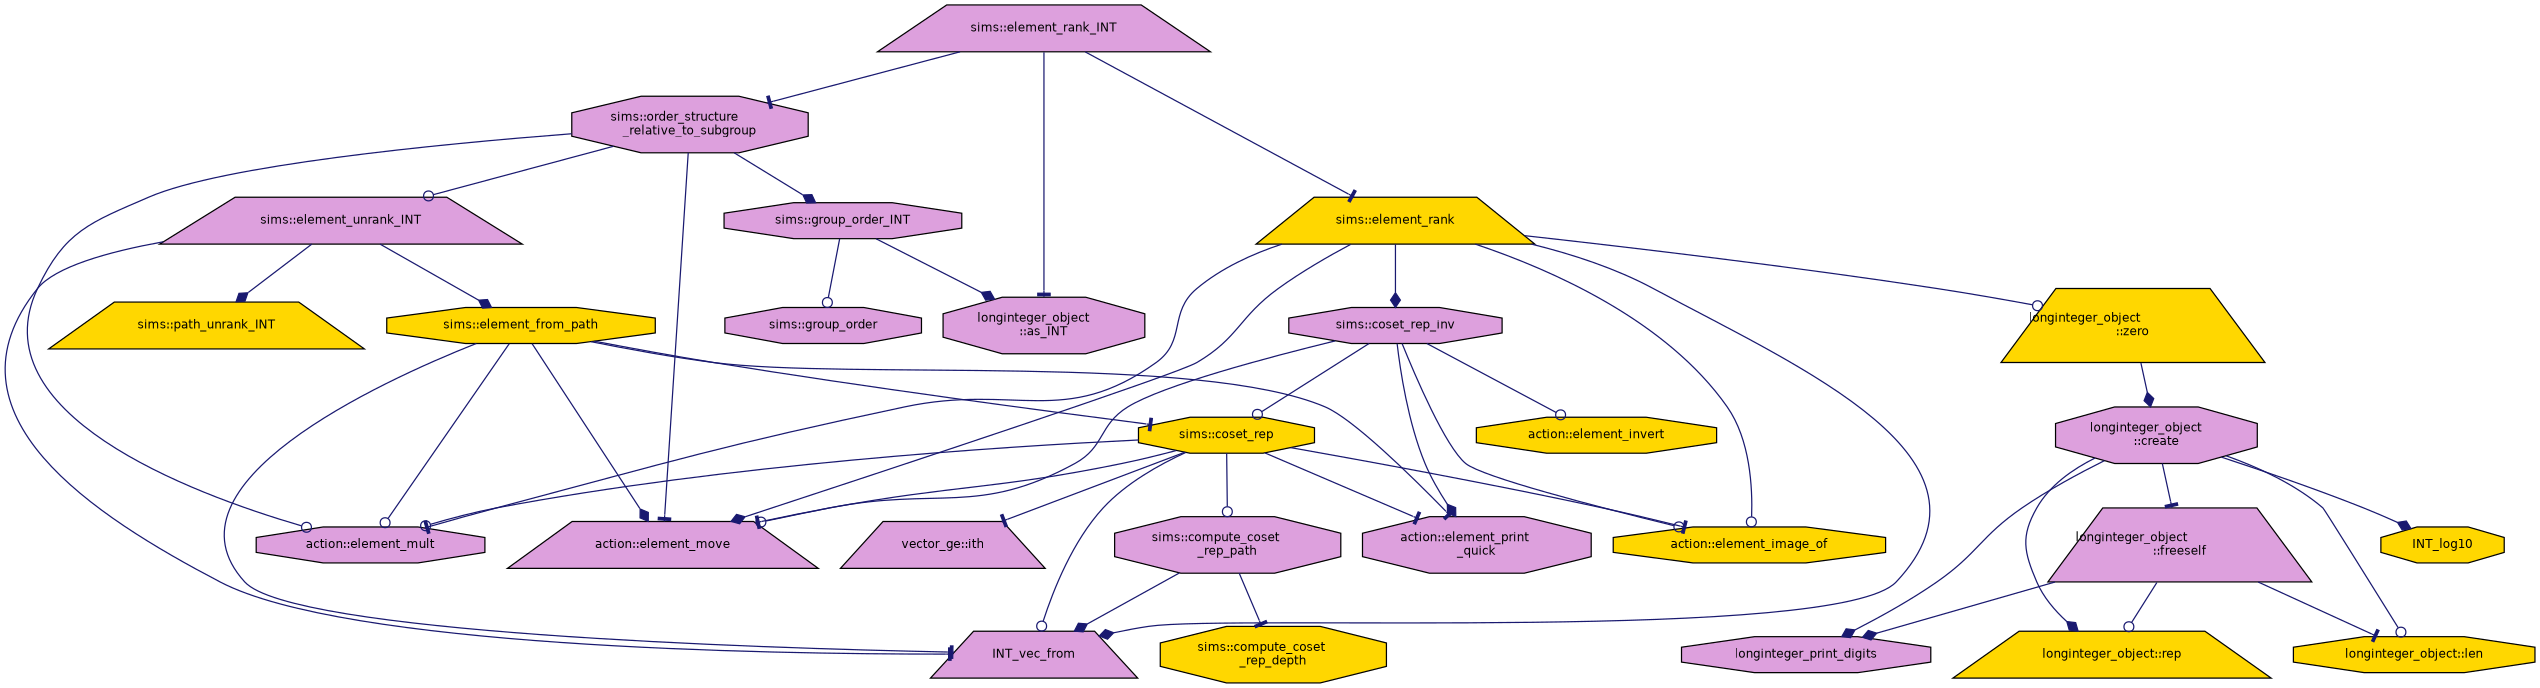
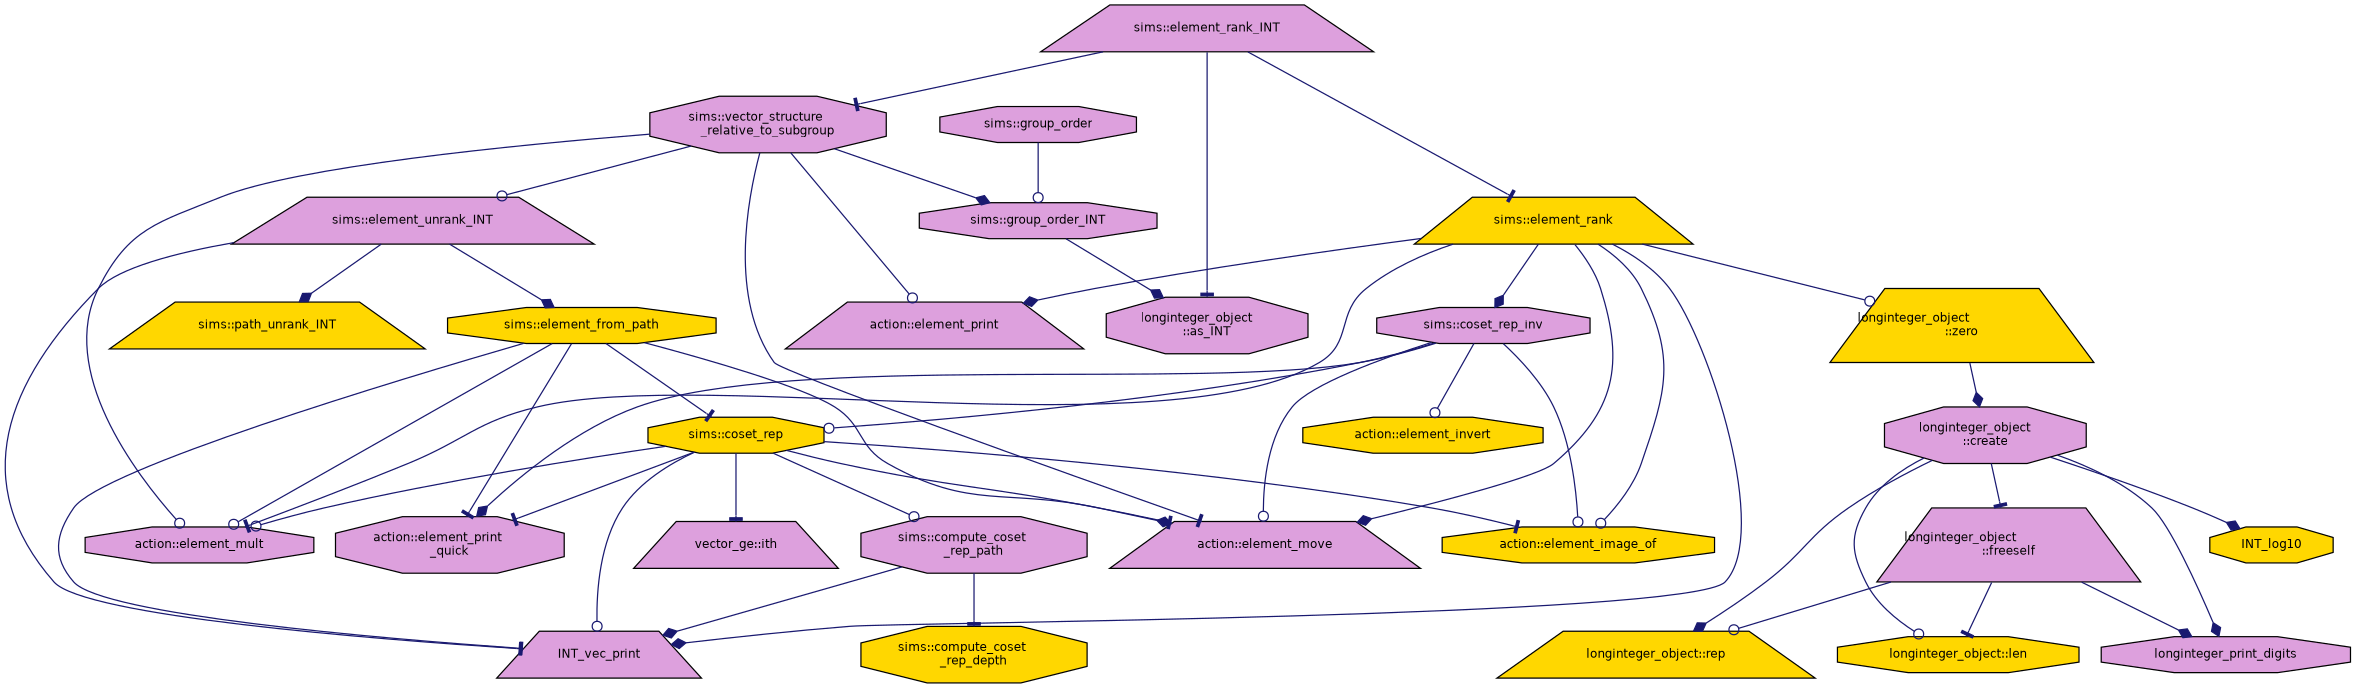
(690, 125) -> (768, 125)
(834, 268) -> (1038, 168)
none -> (935, 326)
(1034, 655) -> (599, 655)
